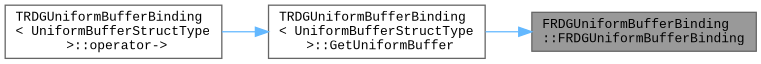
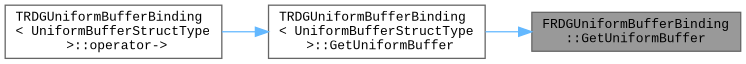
(644, 32) -> (636, 32)
